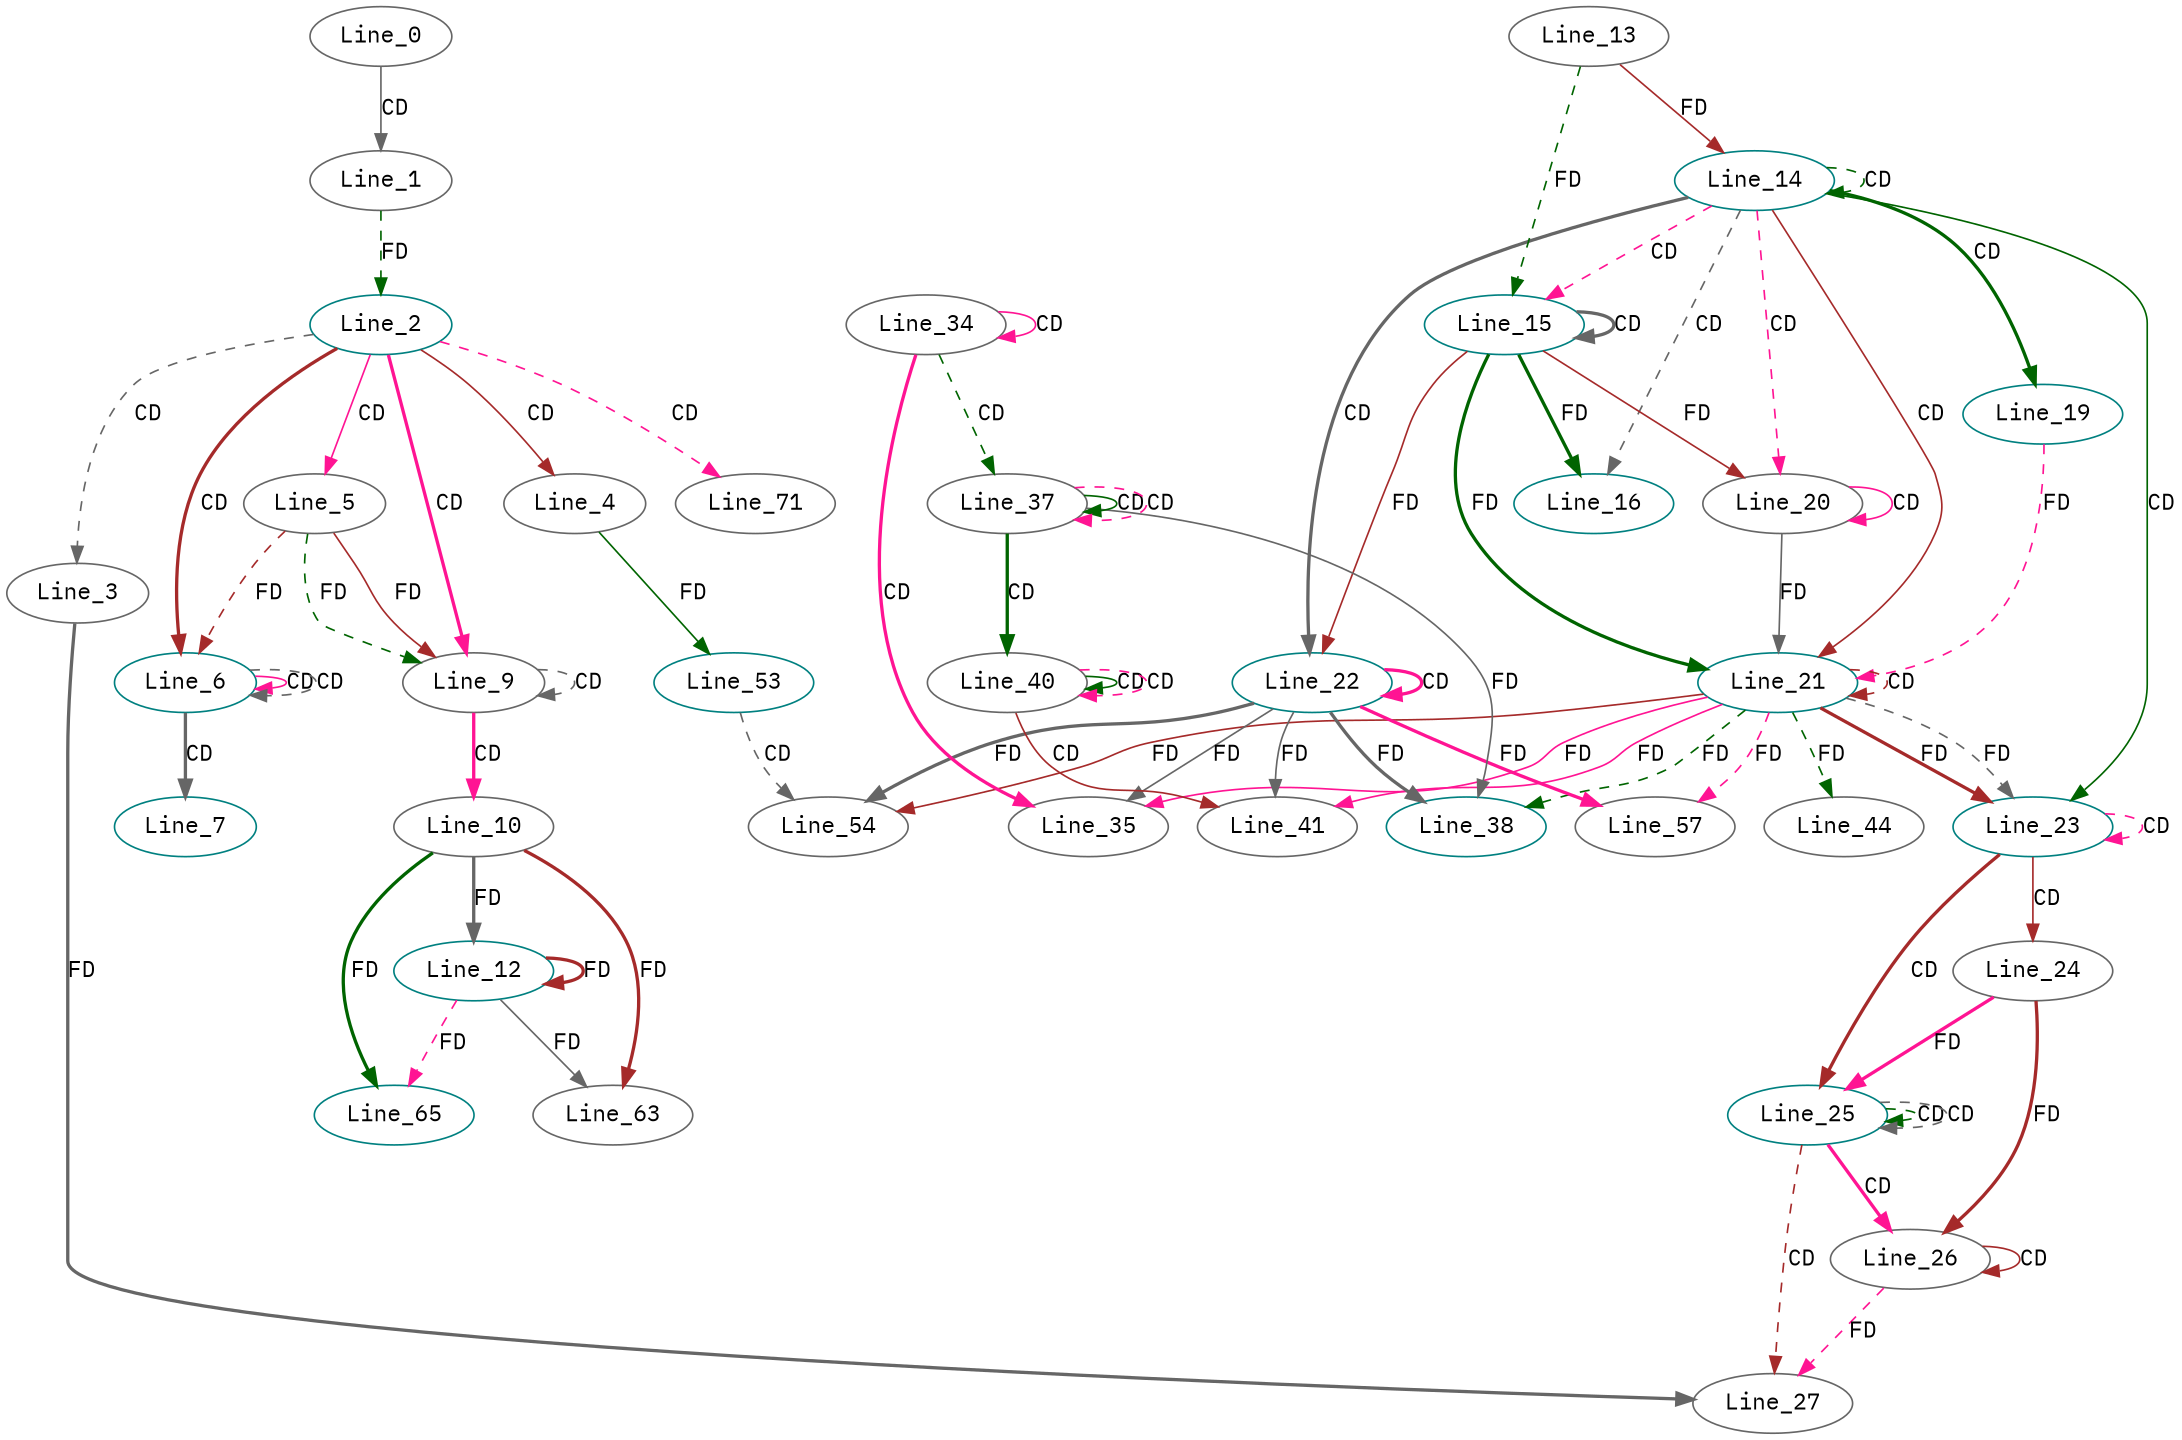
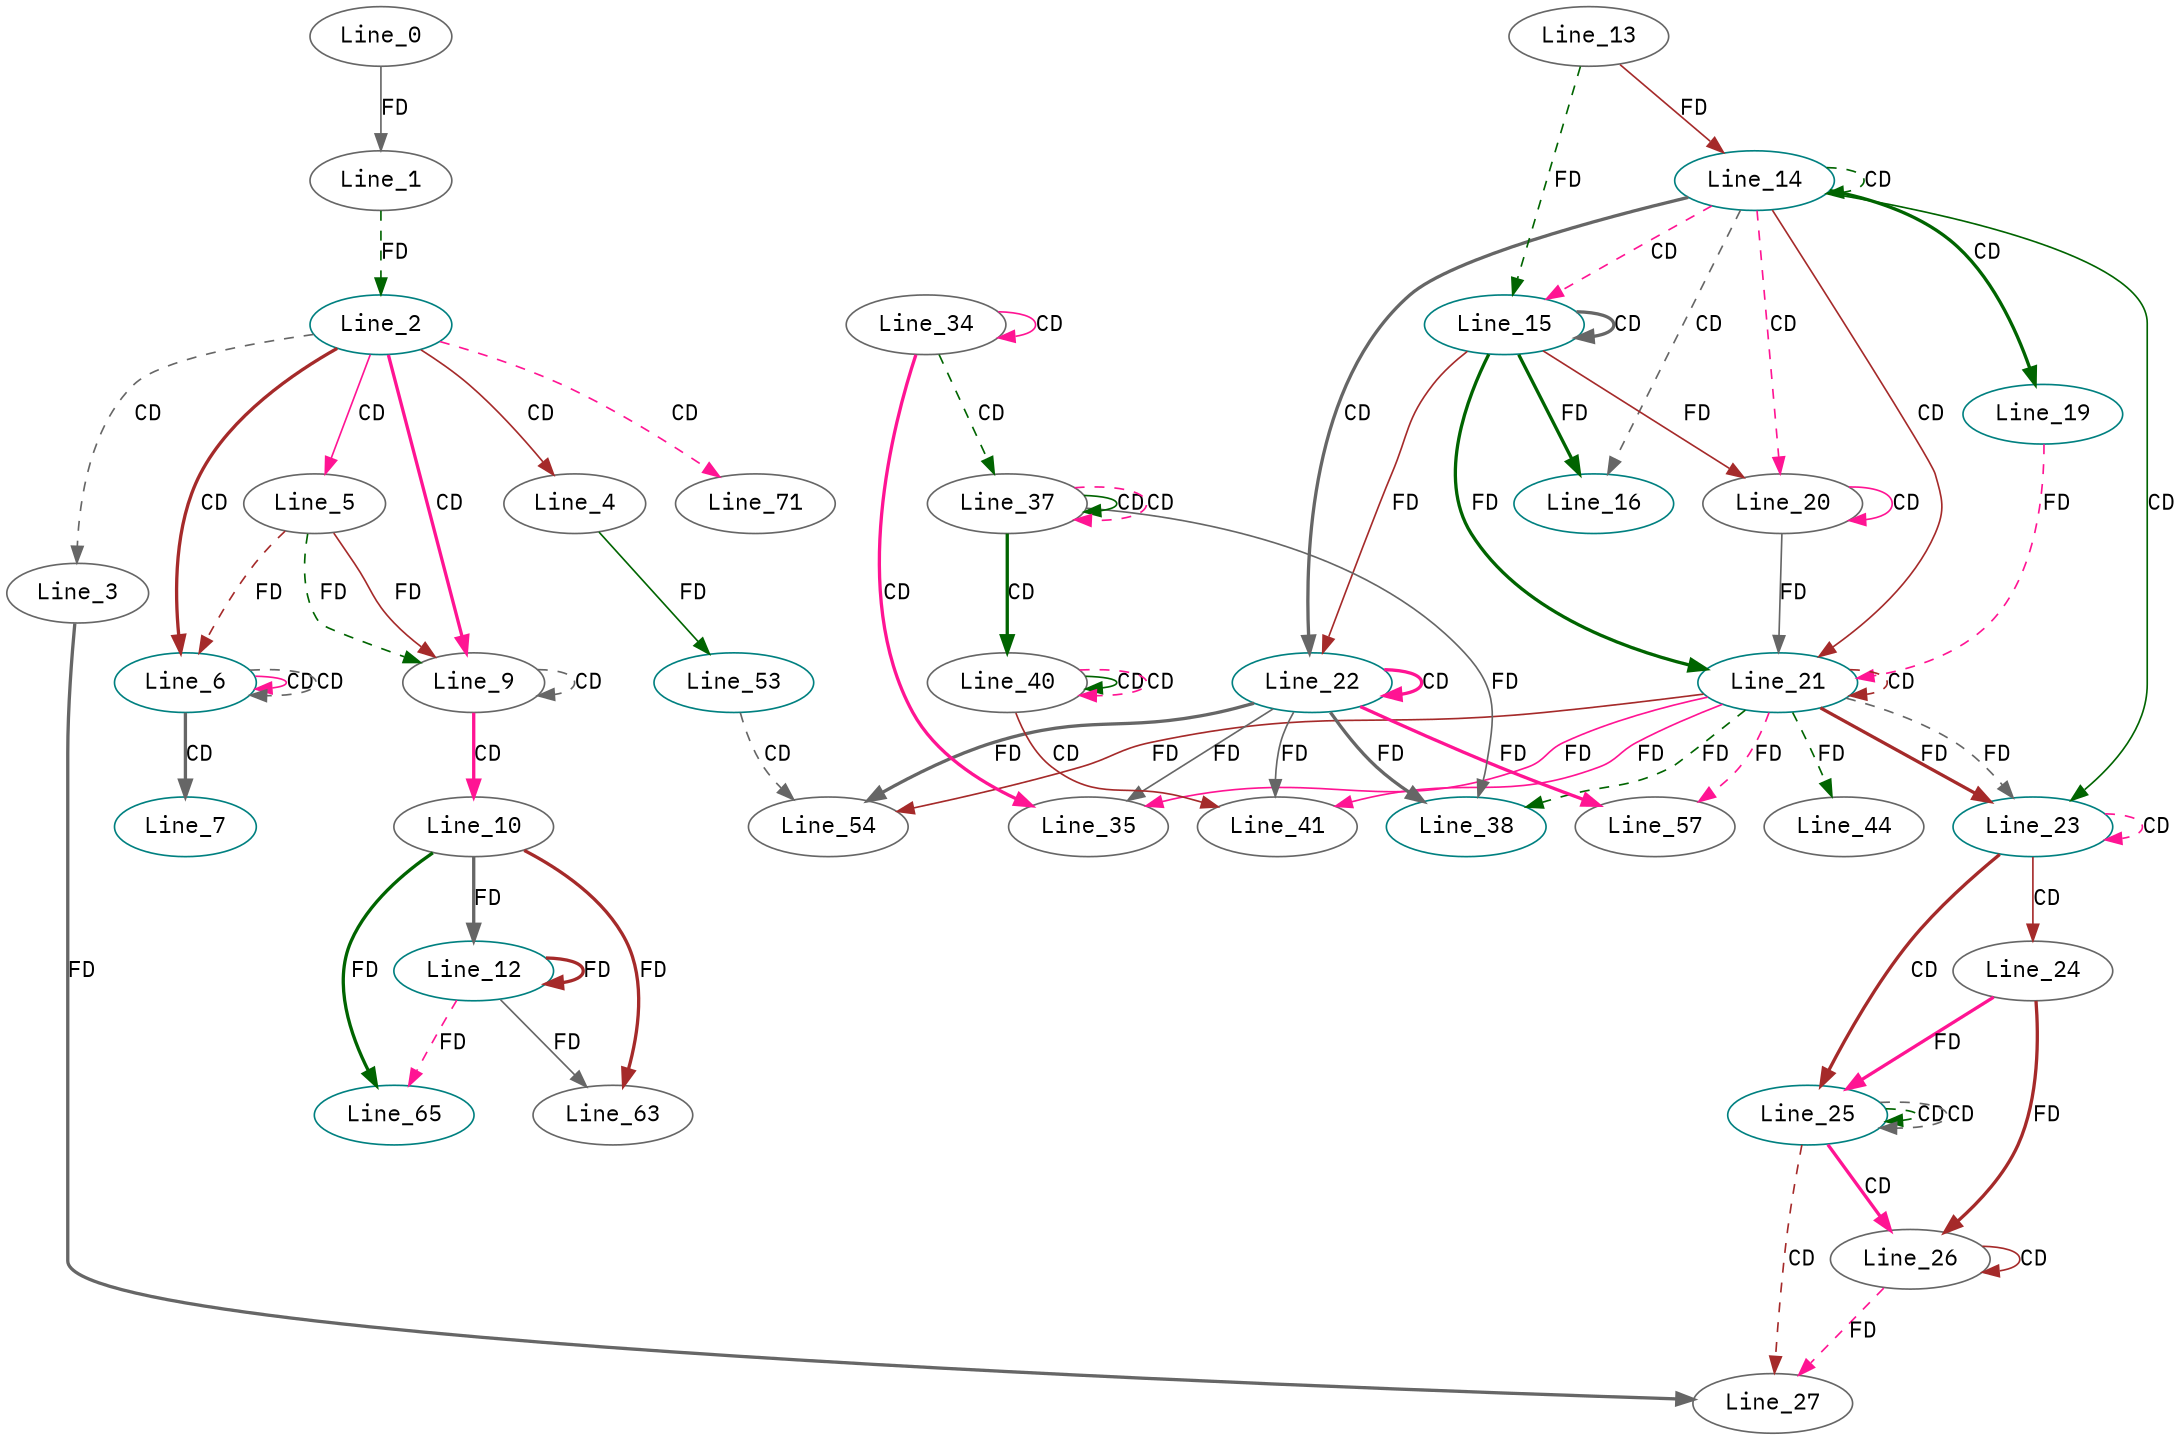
(395, 109) -> (395, 109)
